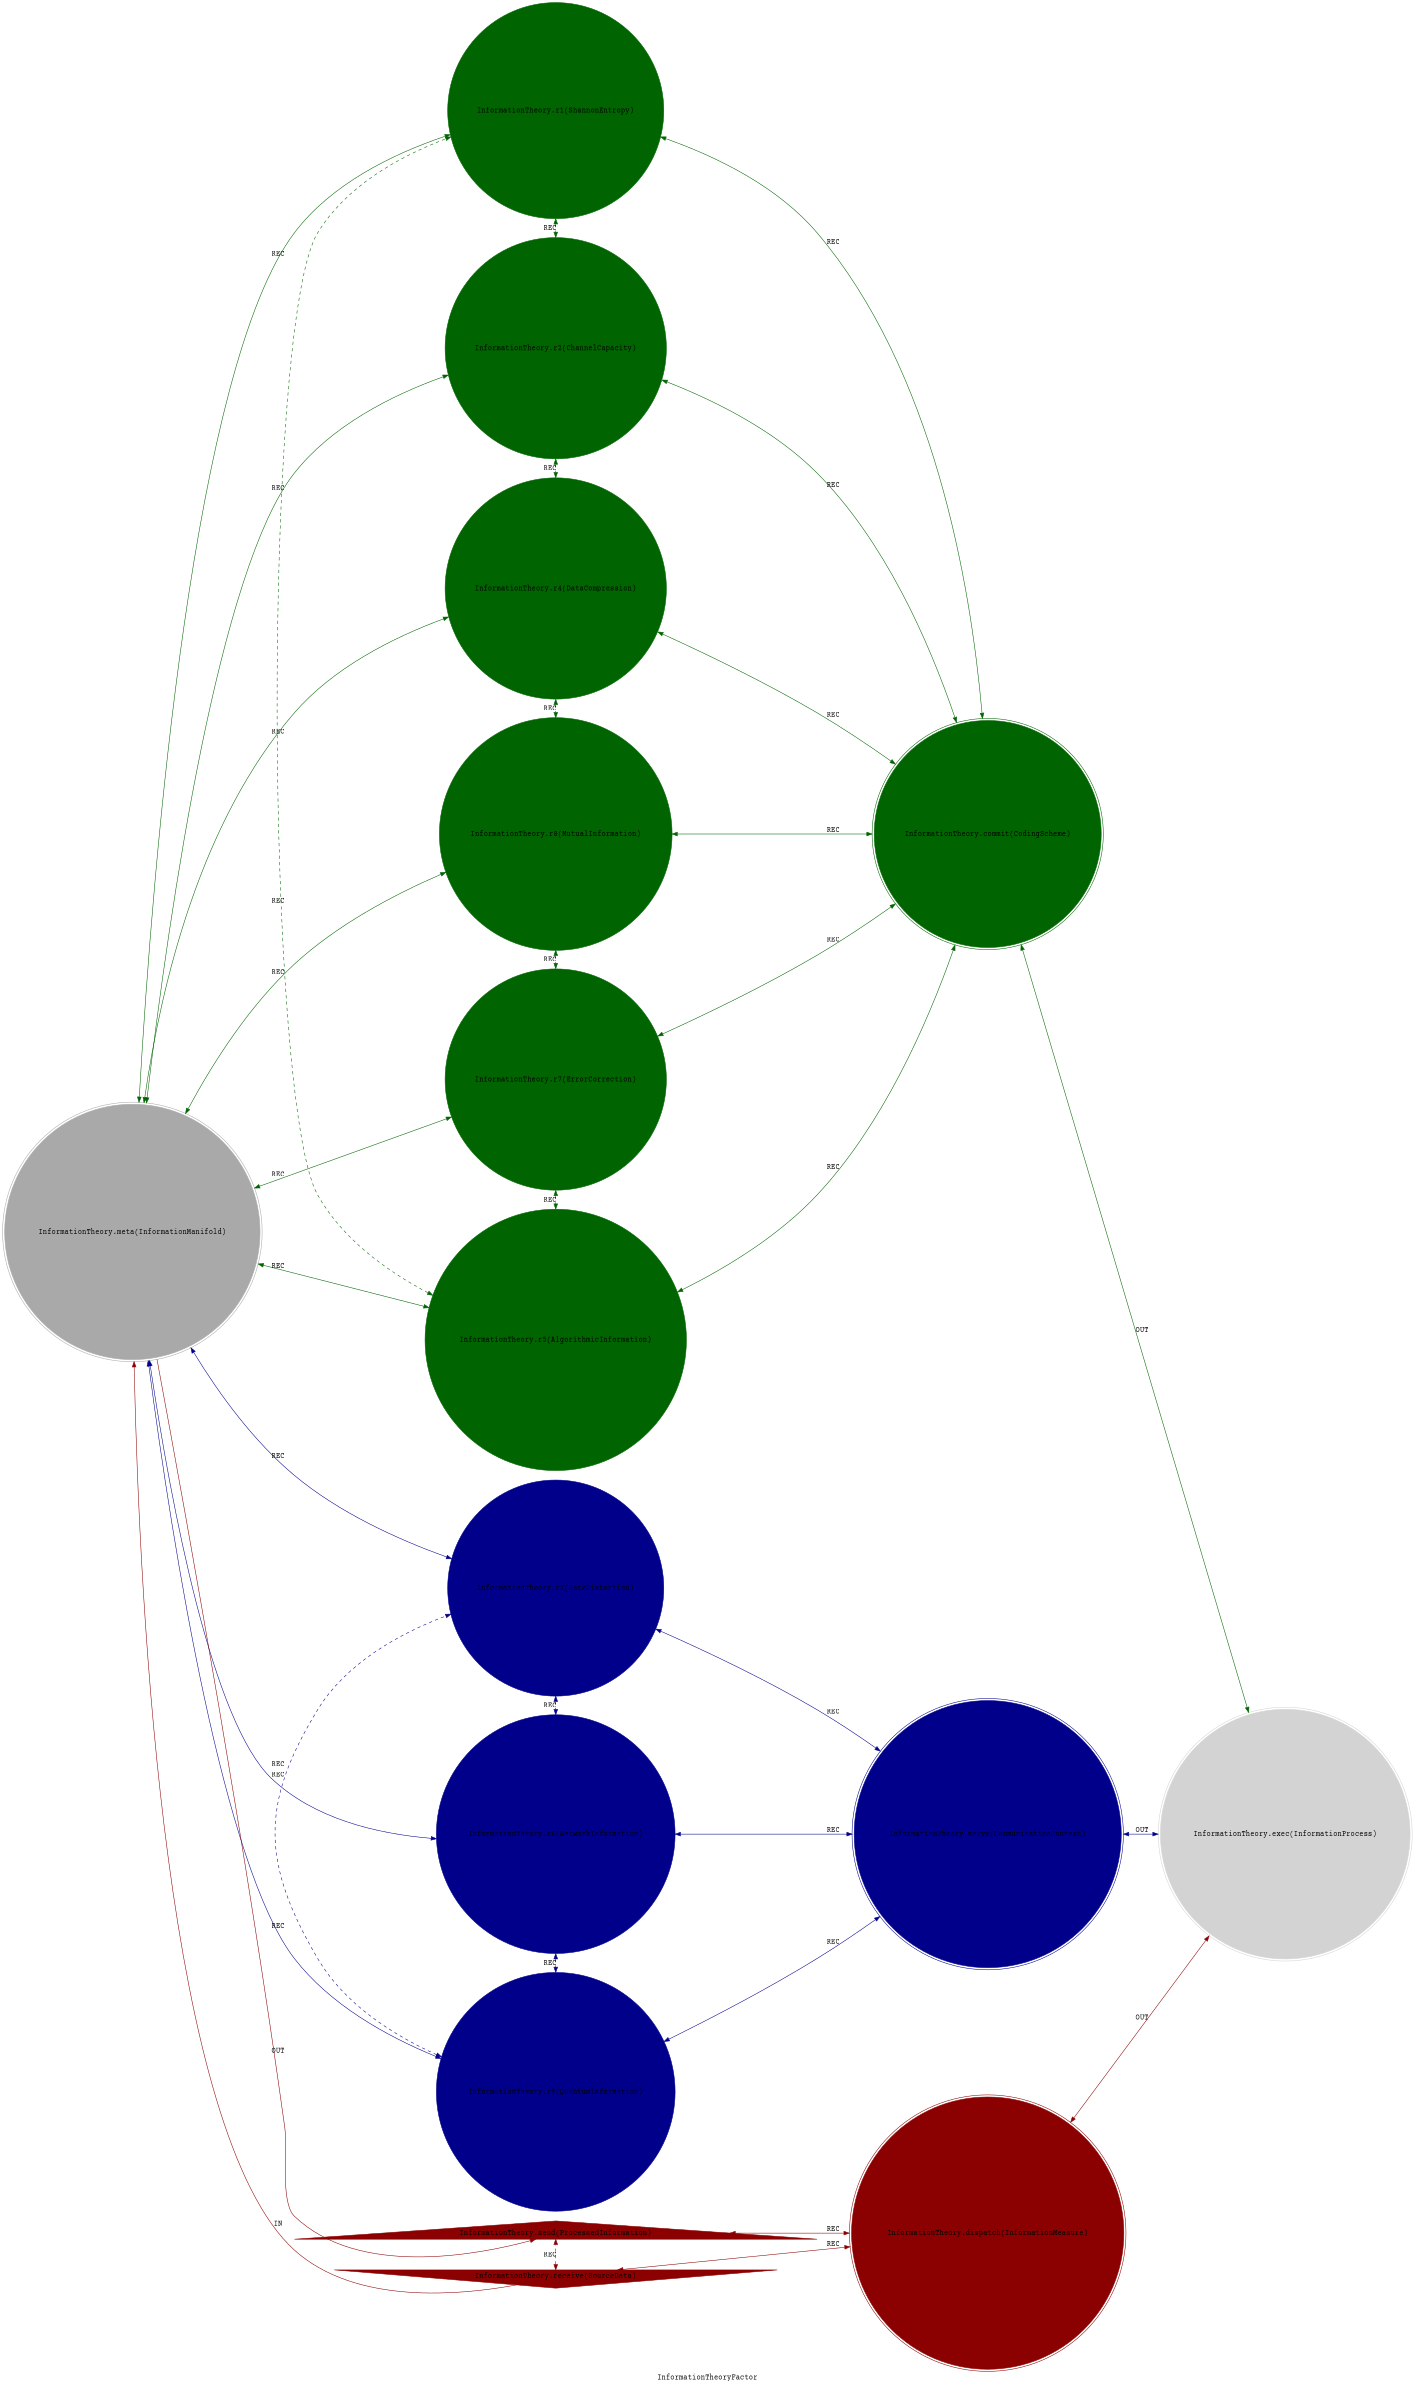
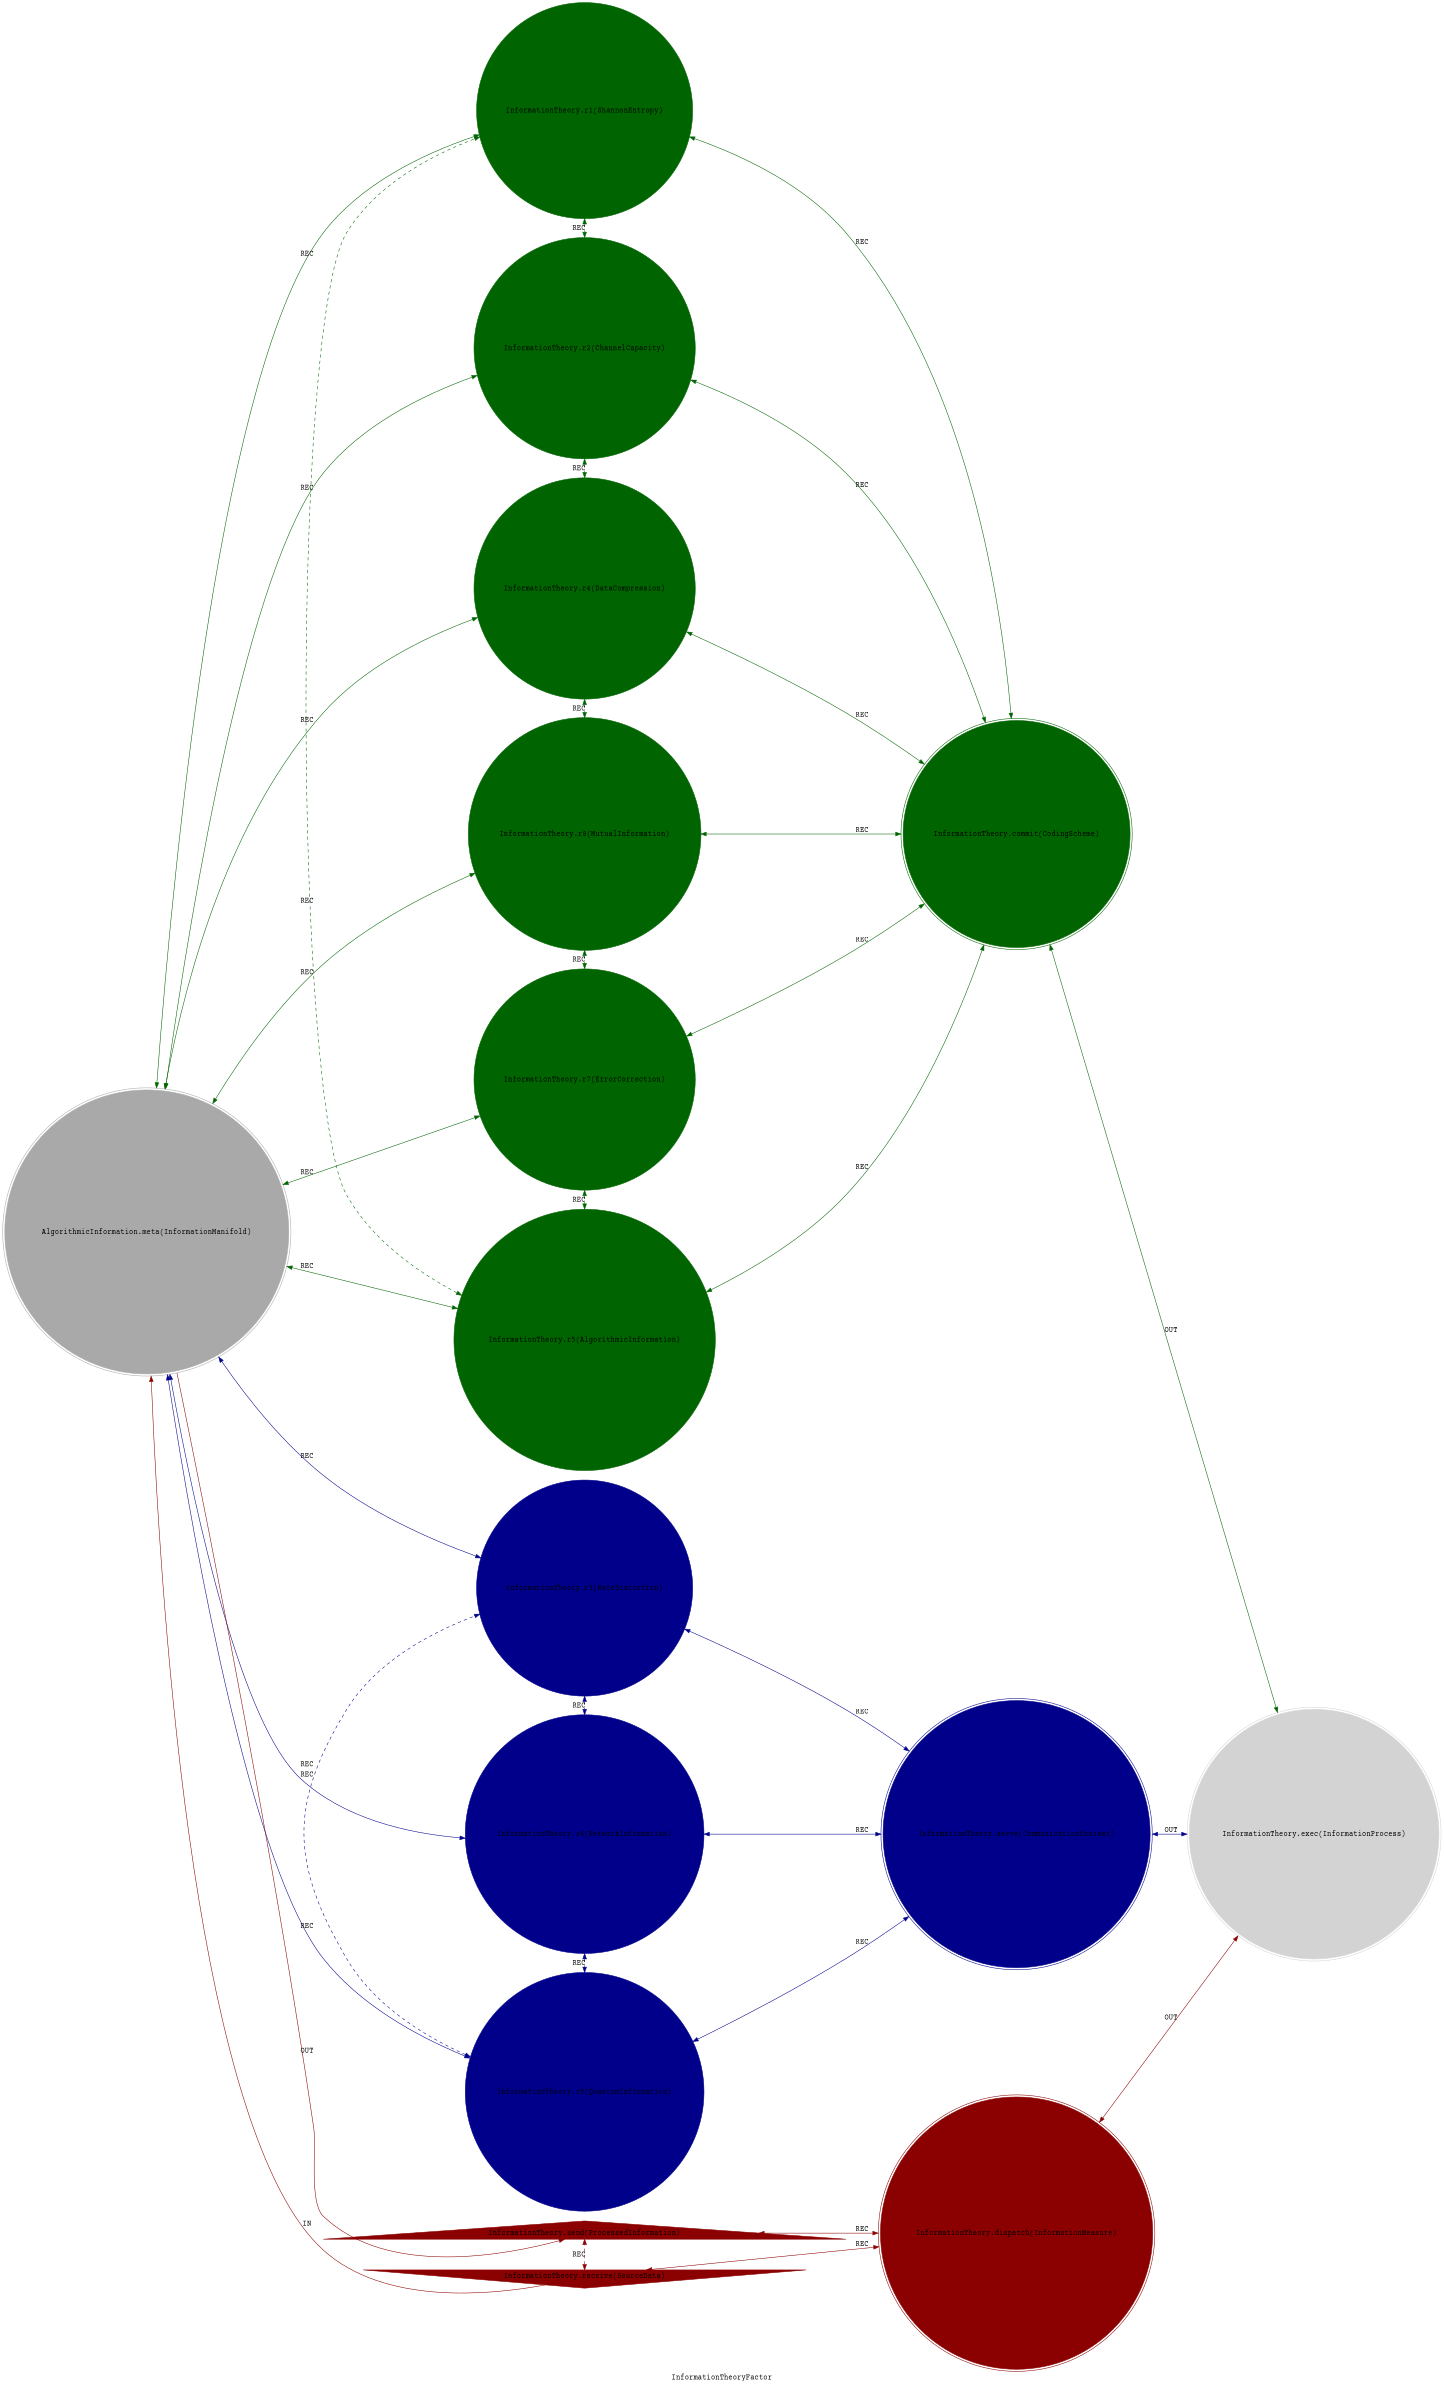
(132, 1232) -> (147, 1232)
